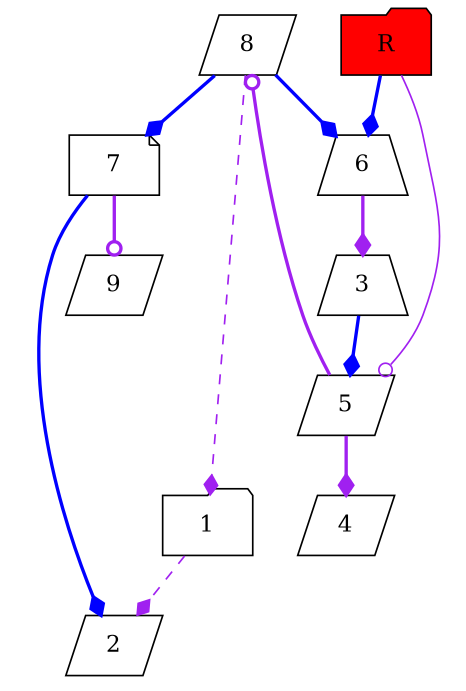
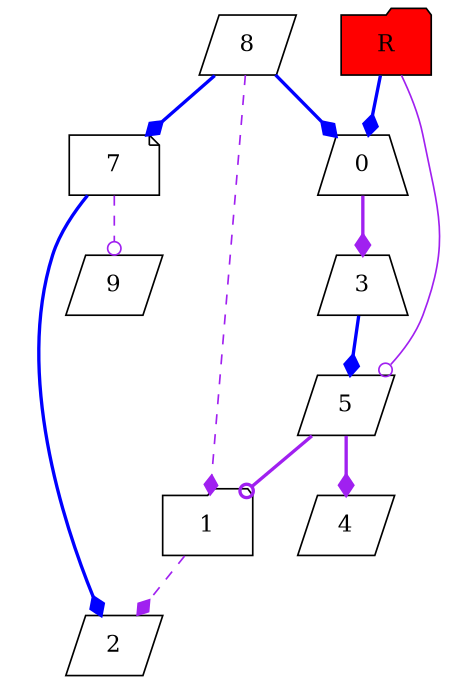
(363, 165) -> (363, 165)
(114, 219) -> (114, 219)
(280, 235) -> (282, 461)
